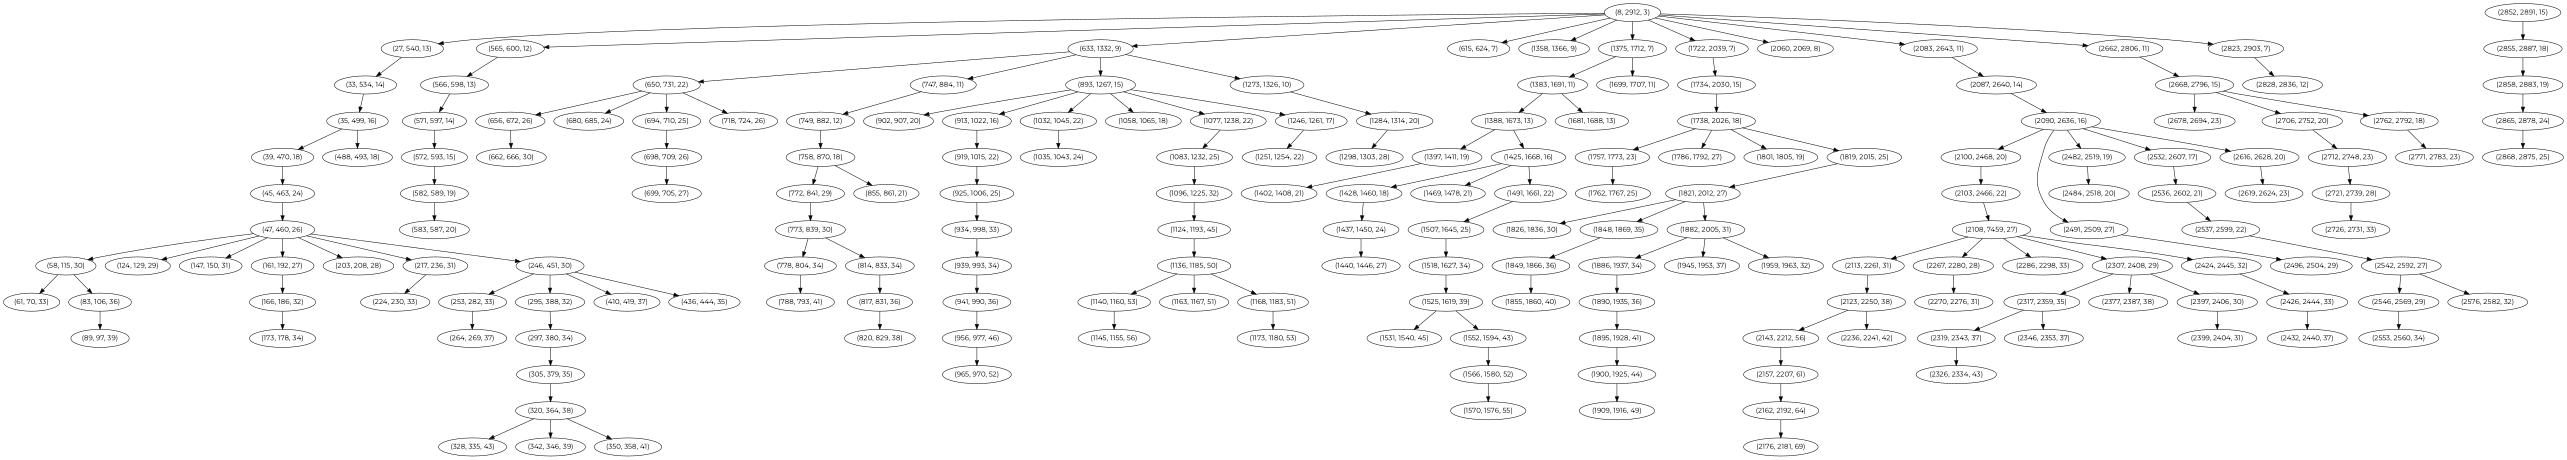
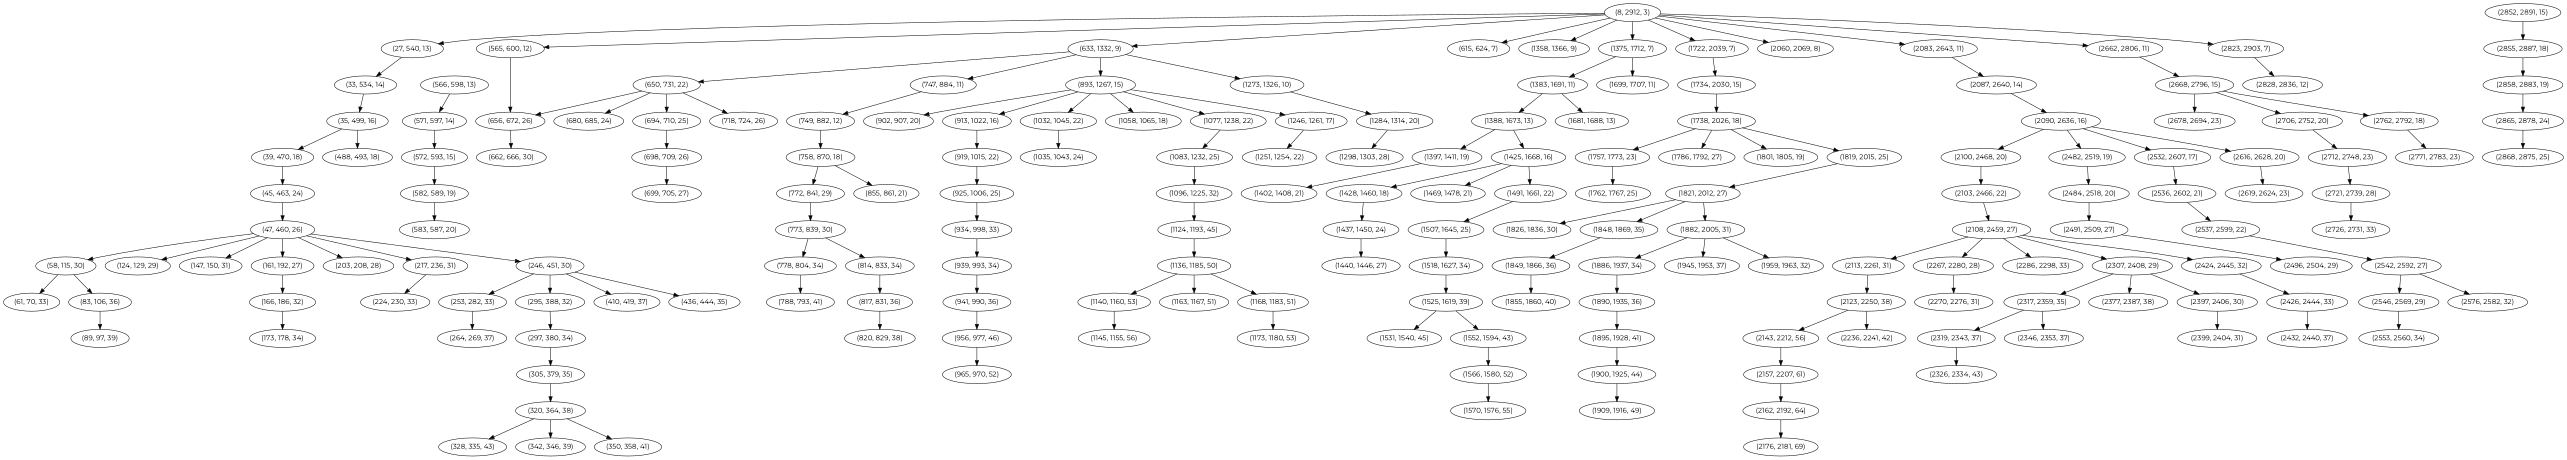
(485, 65) -> (510, 82)
(2037, 178) -> (2089, 209)
(1992, 230) -> (1992, 230)
